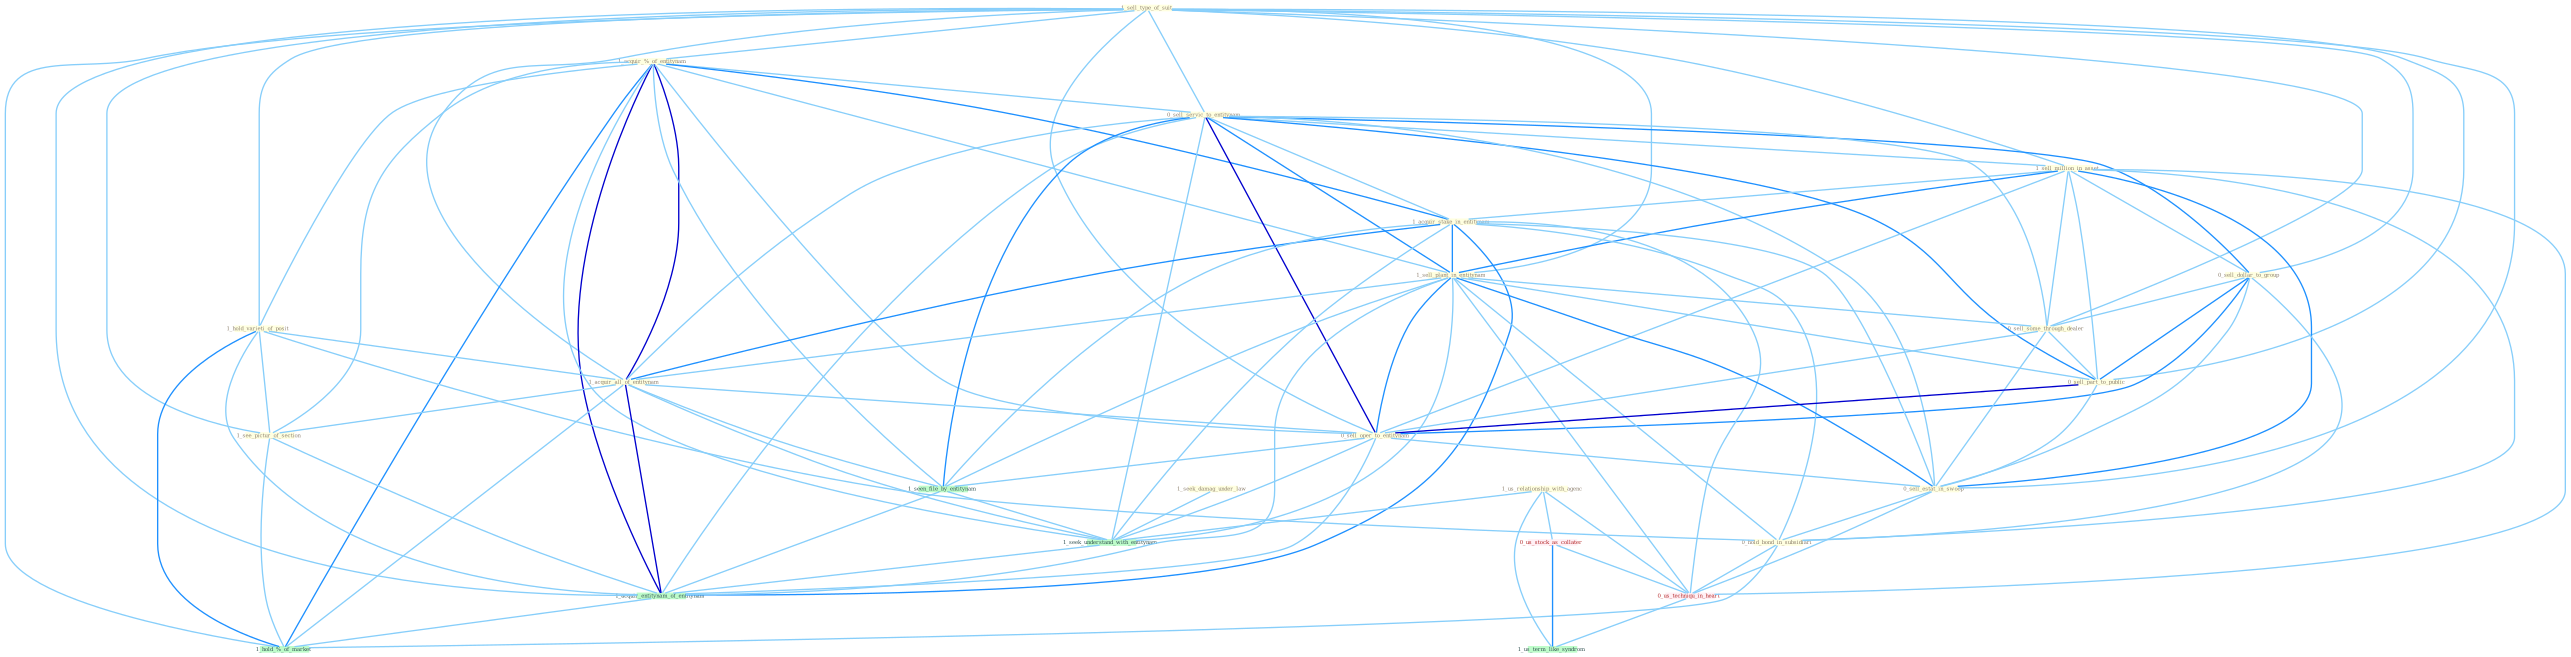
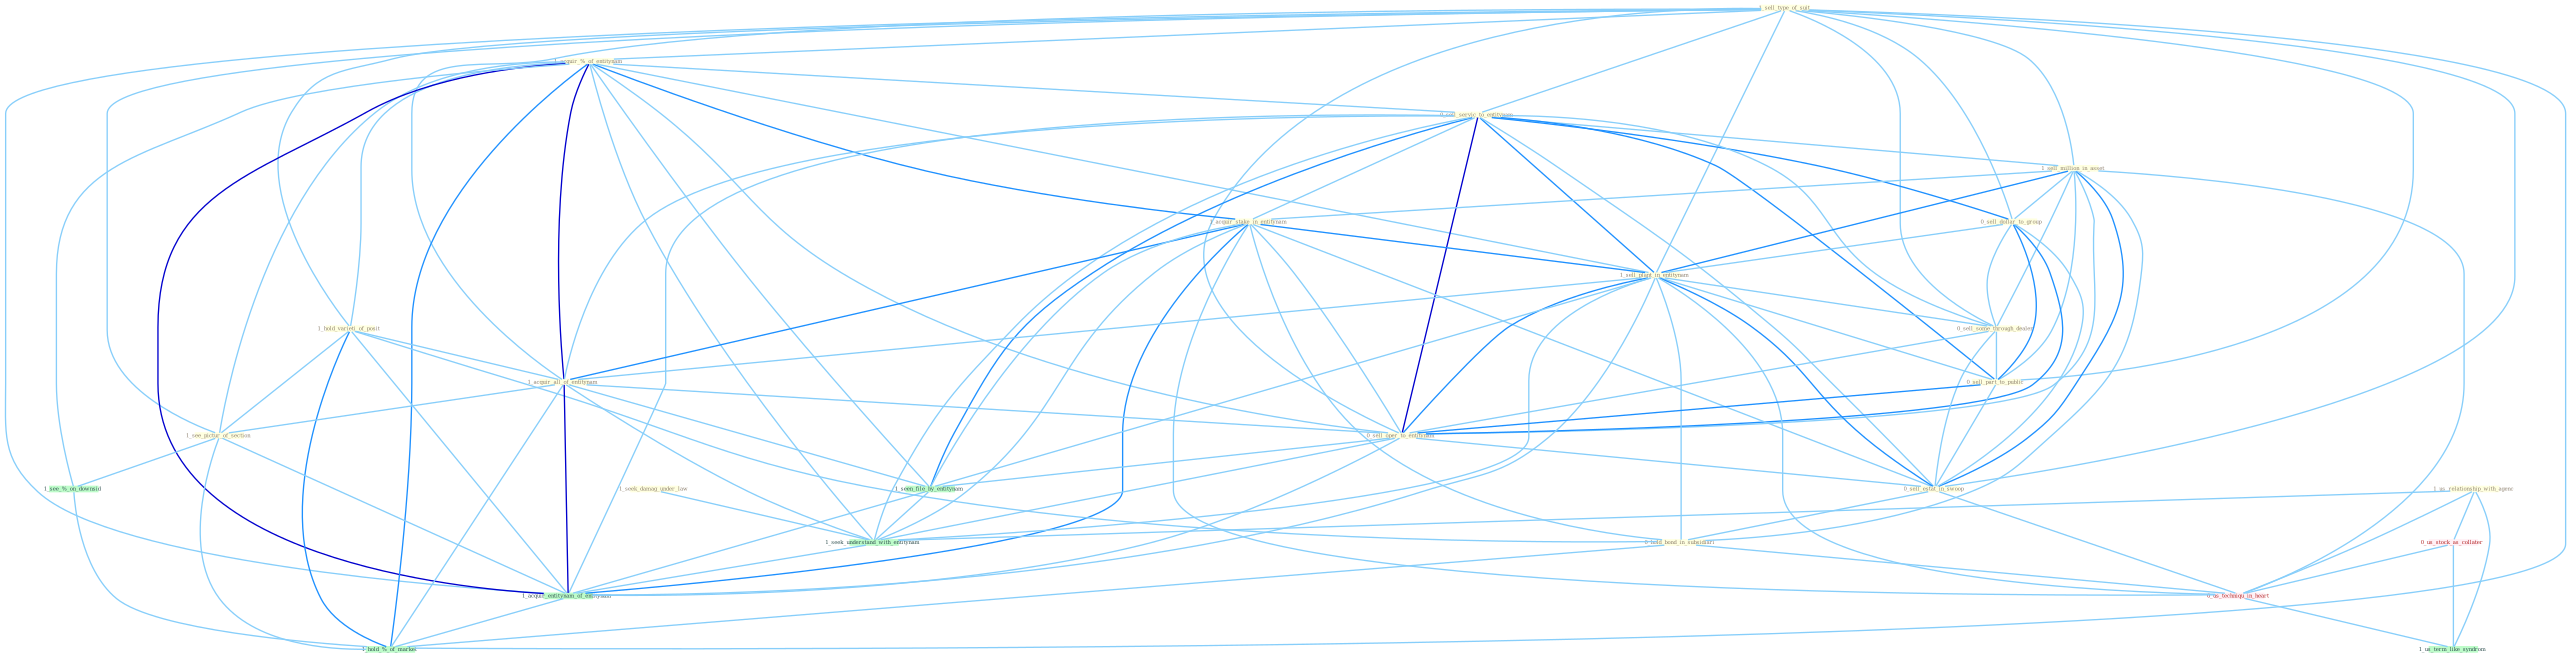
none -> (1332, 325)
(1720, 410) -> (1699, 409)
none -> (74, 489)
(2170, 503) -> (1817, 251)
(1553, 596) -> (2453, 596)
